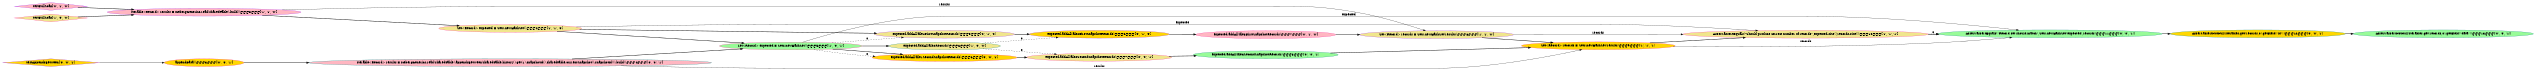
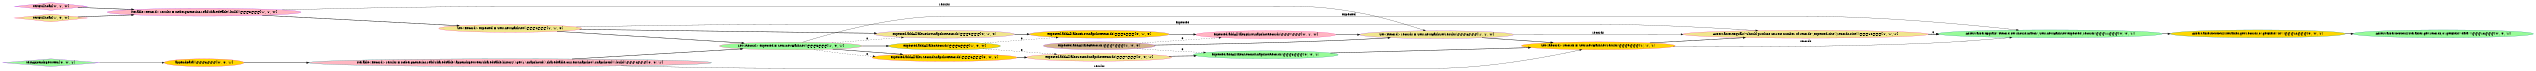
(945, 46) -> (945, 46)
none -> (1099, 46)
(51, 63) -> (51, 63)
